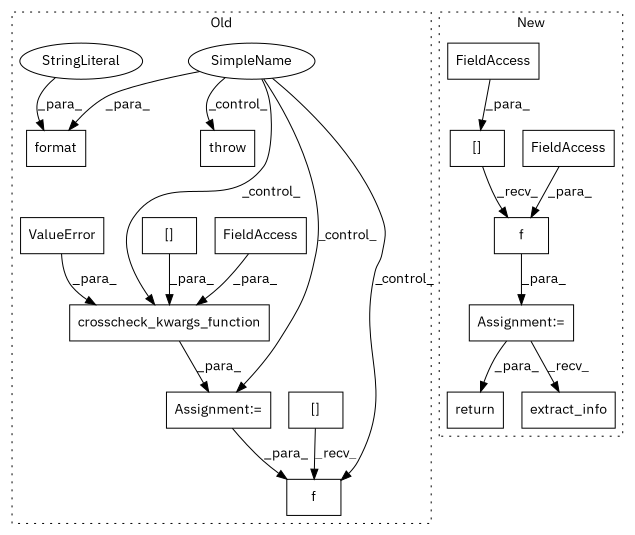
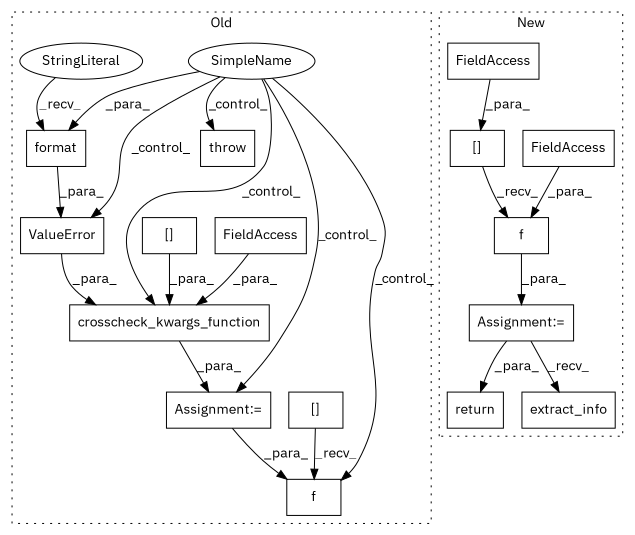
(61, 105) -> (61, 105)
none -> (137, 125)
none -> (59, 187)
